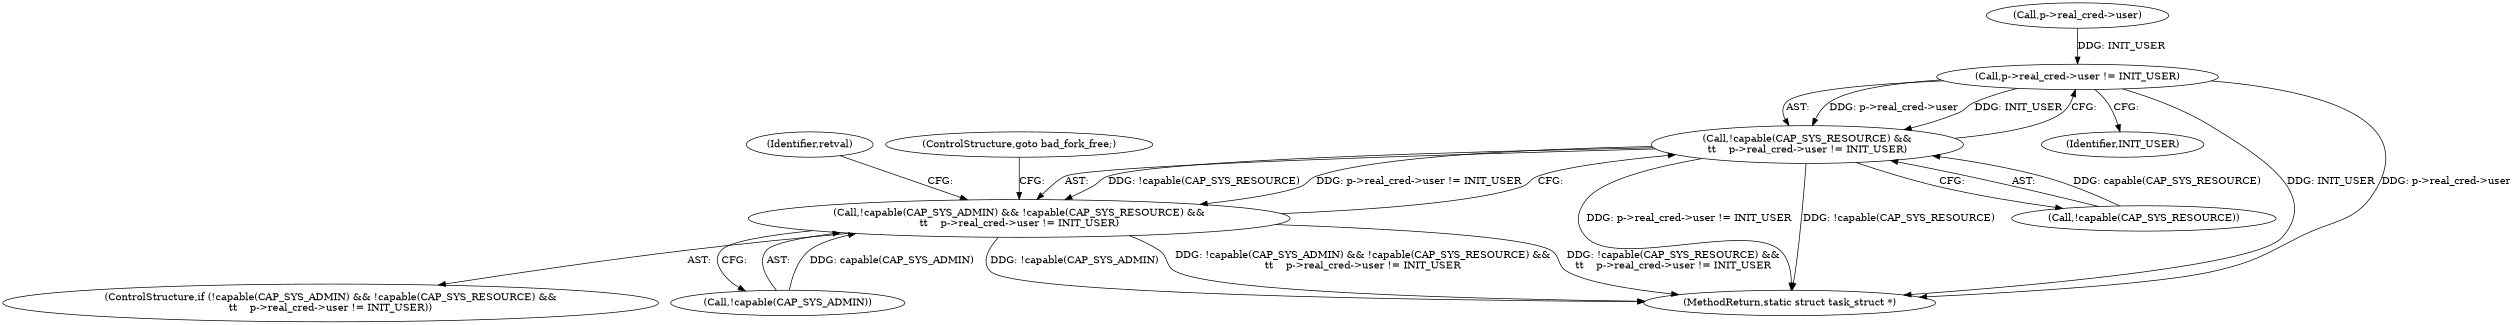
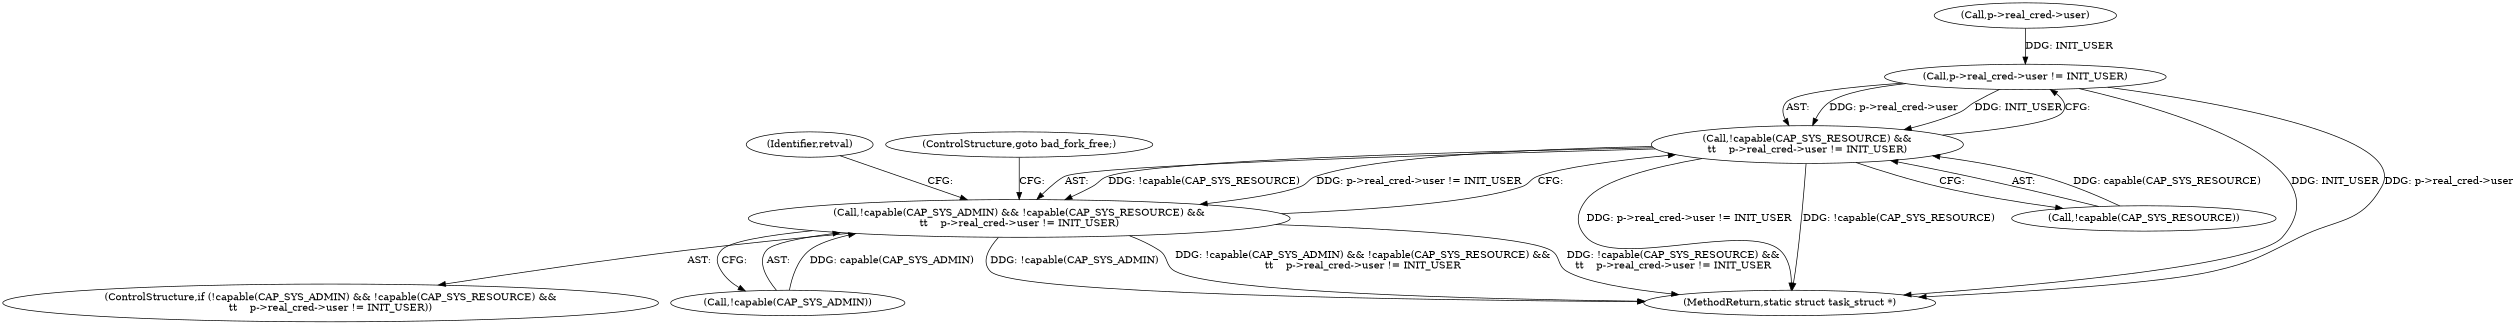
(2123, 145) -> none
